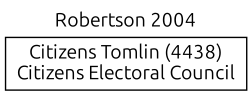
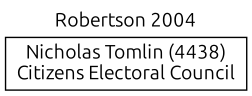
(126, 64) -> (126, 64)
